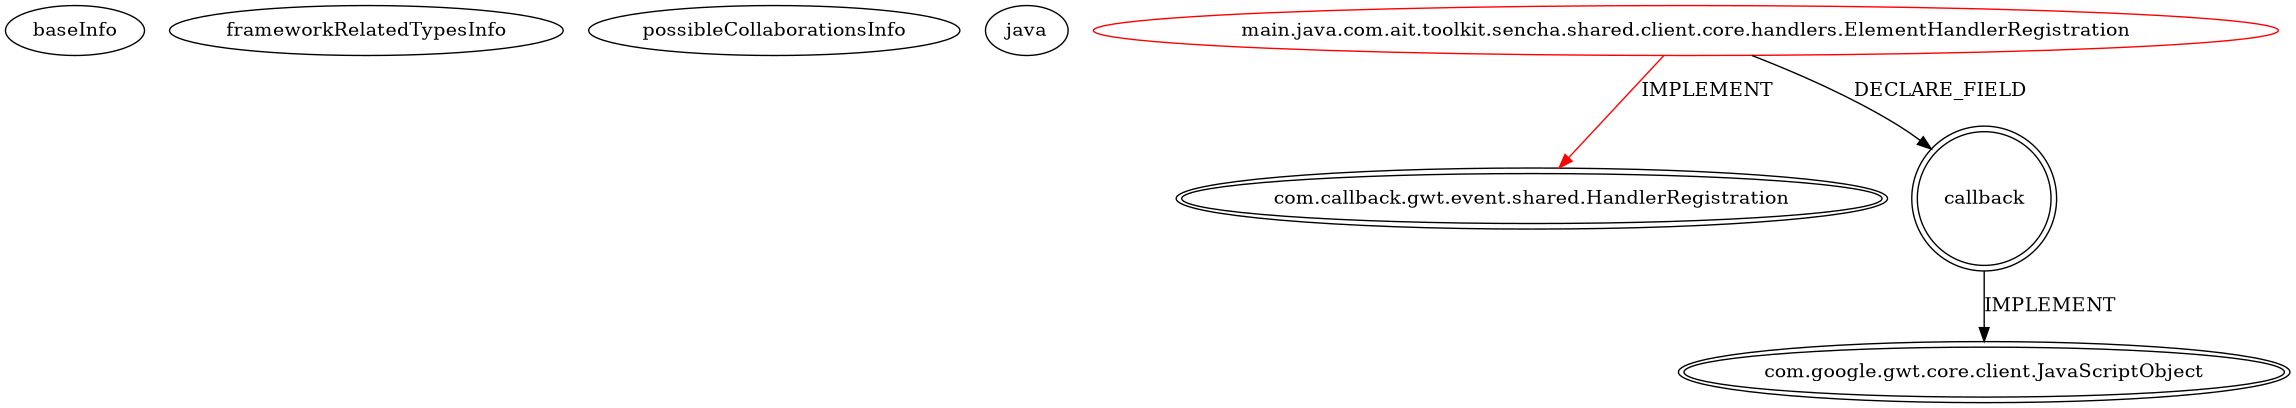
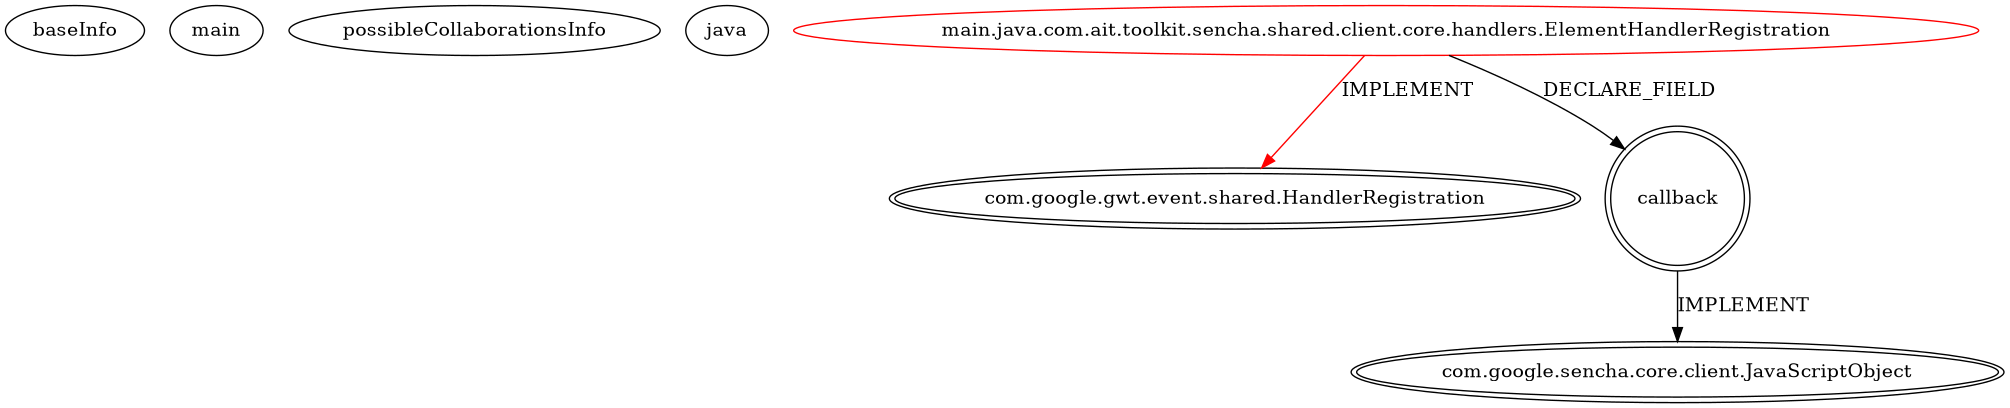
(366, 31) -> (217, 31)
(1532, 199) -> (1235, 199)
(1984, 372) -> (1677, 372)
